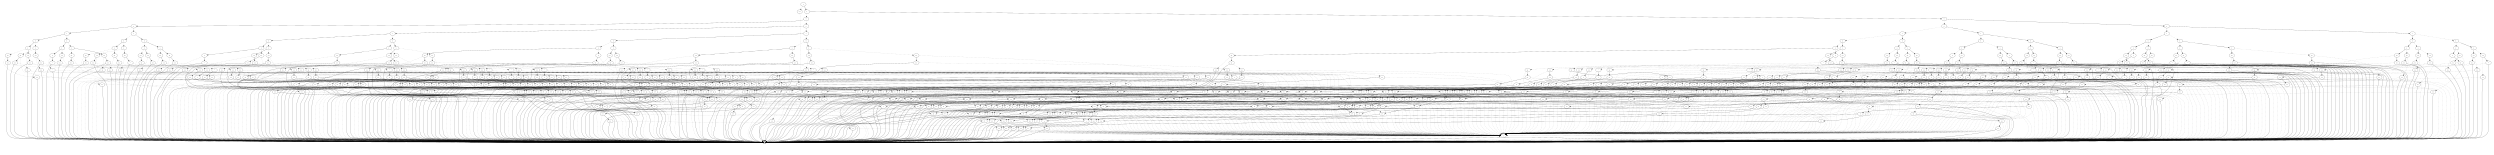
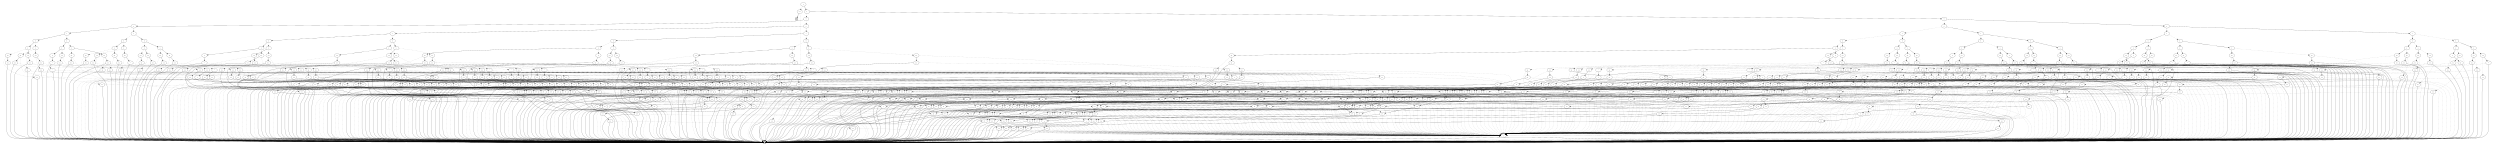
none -> (796, 19)
